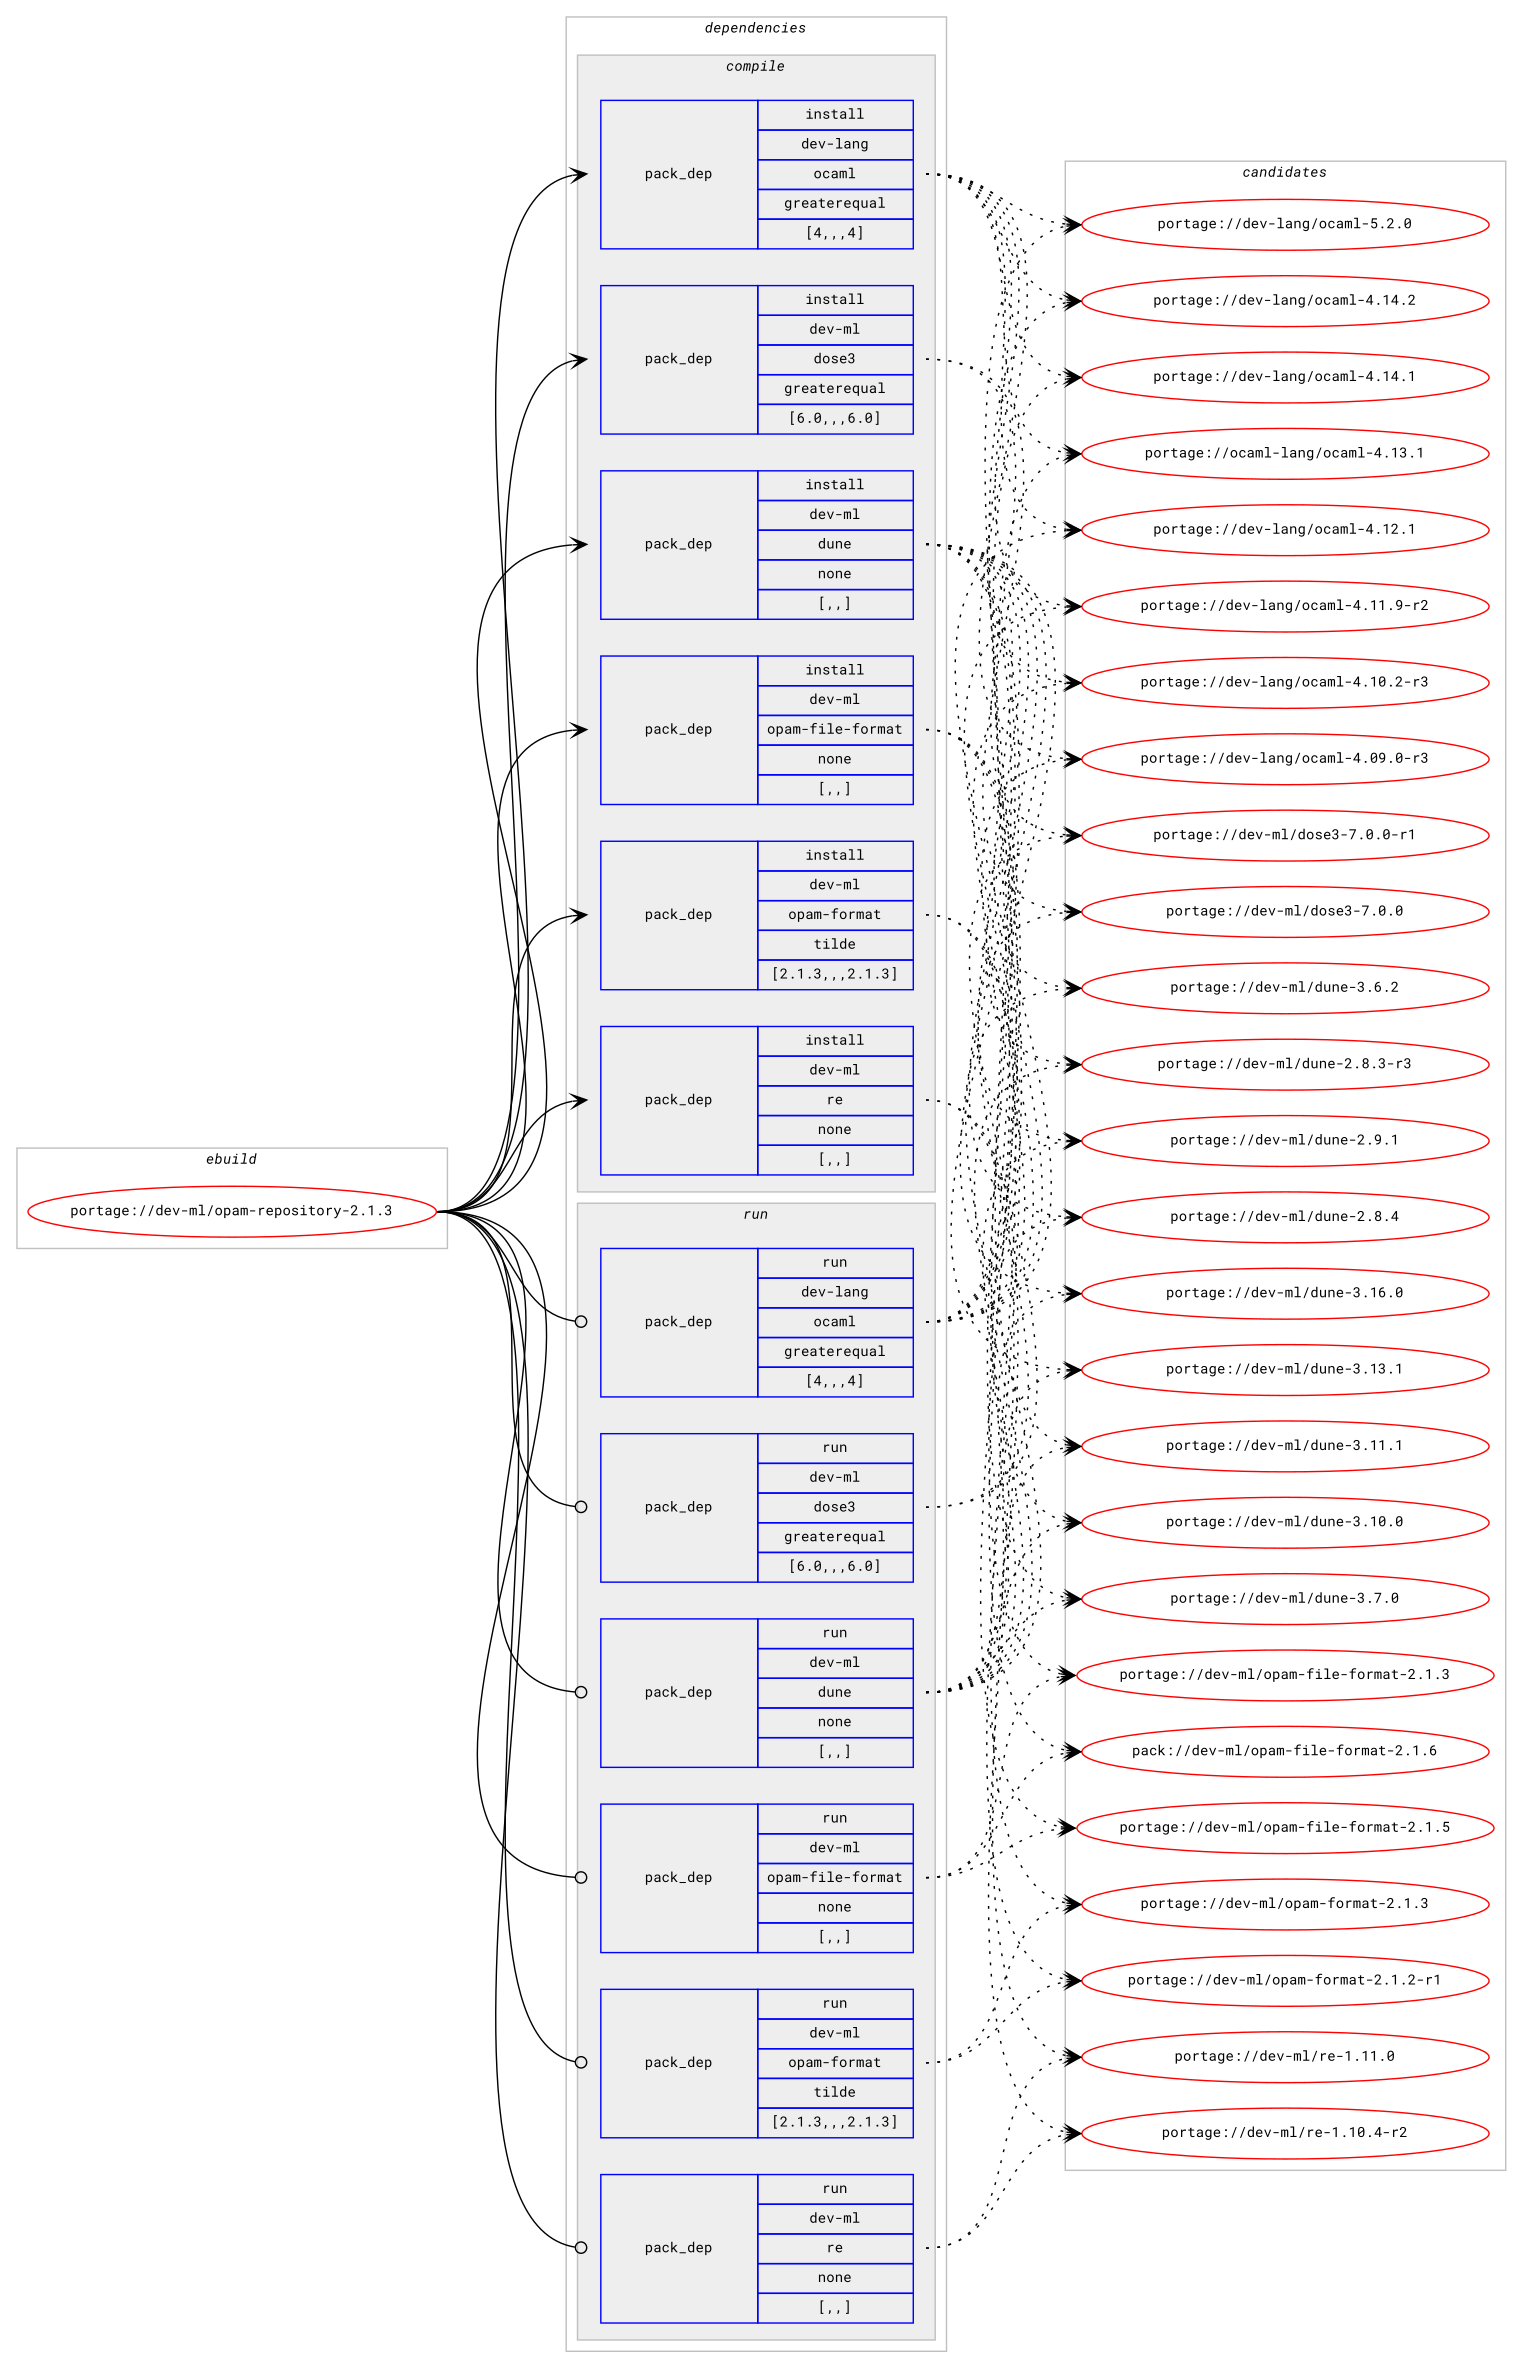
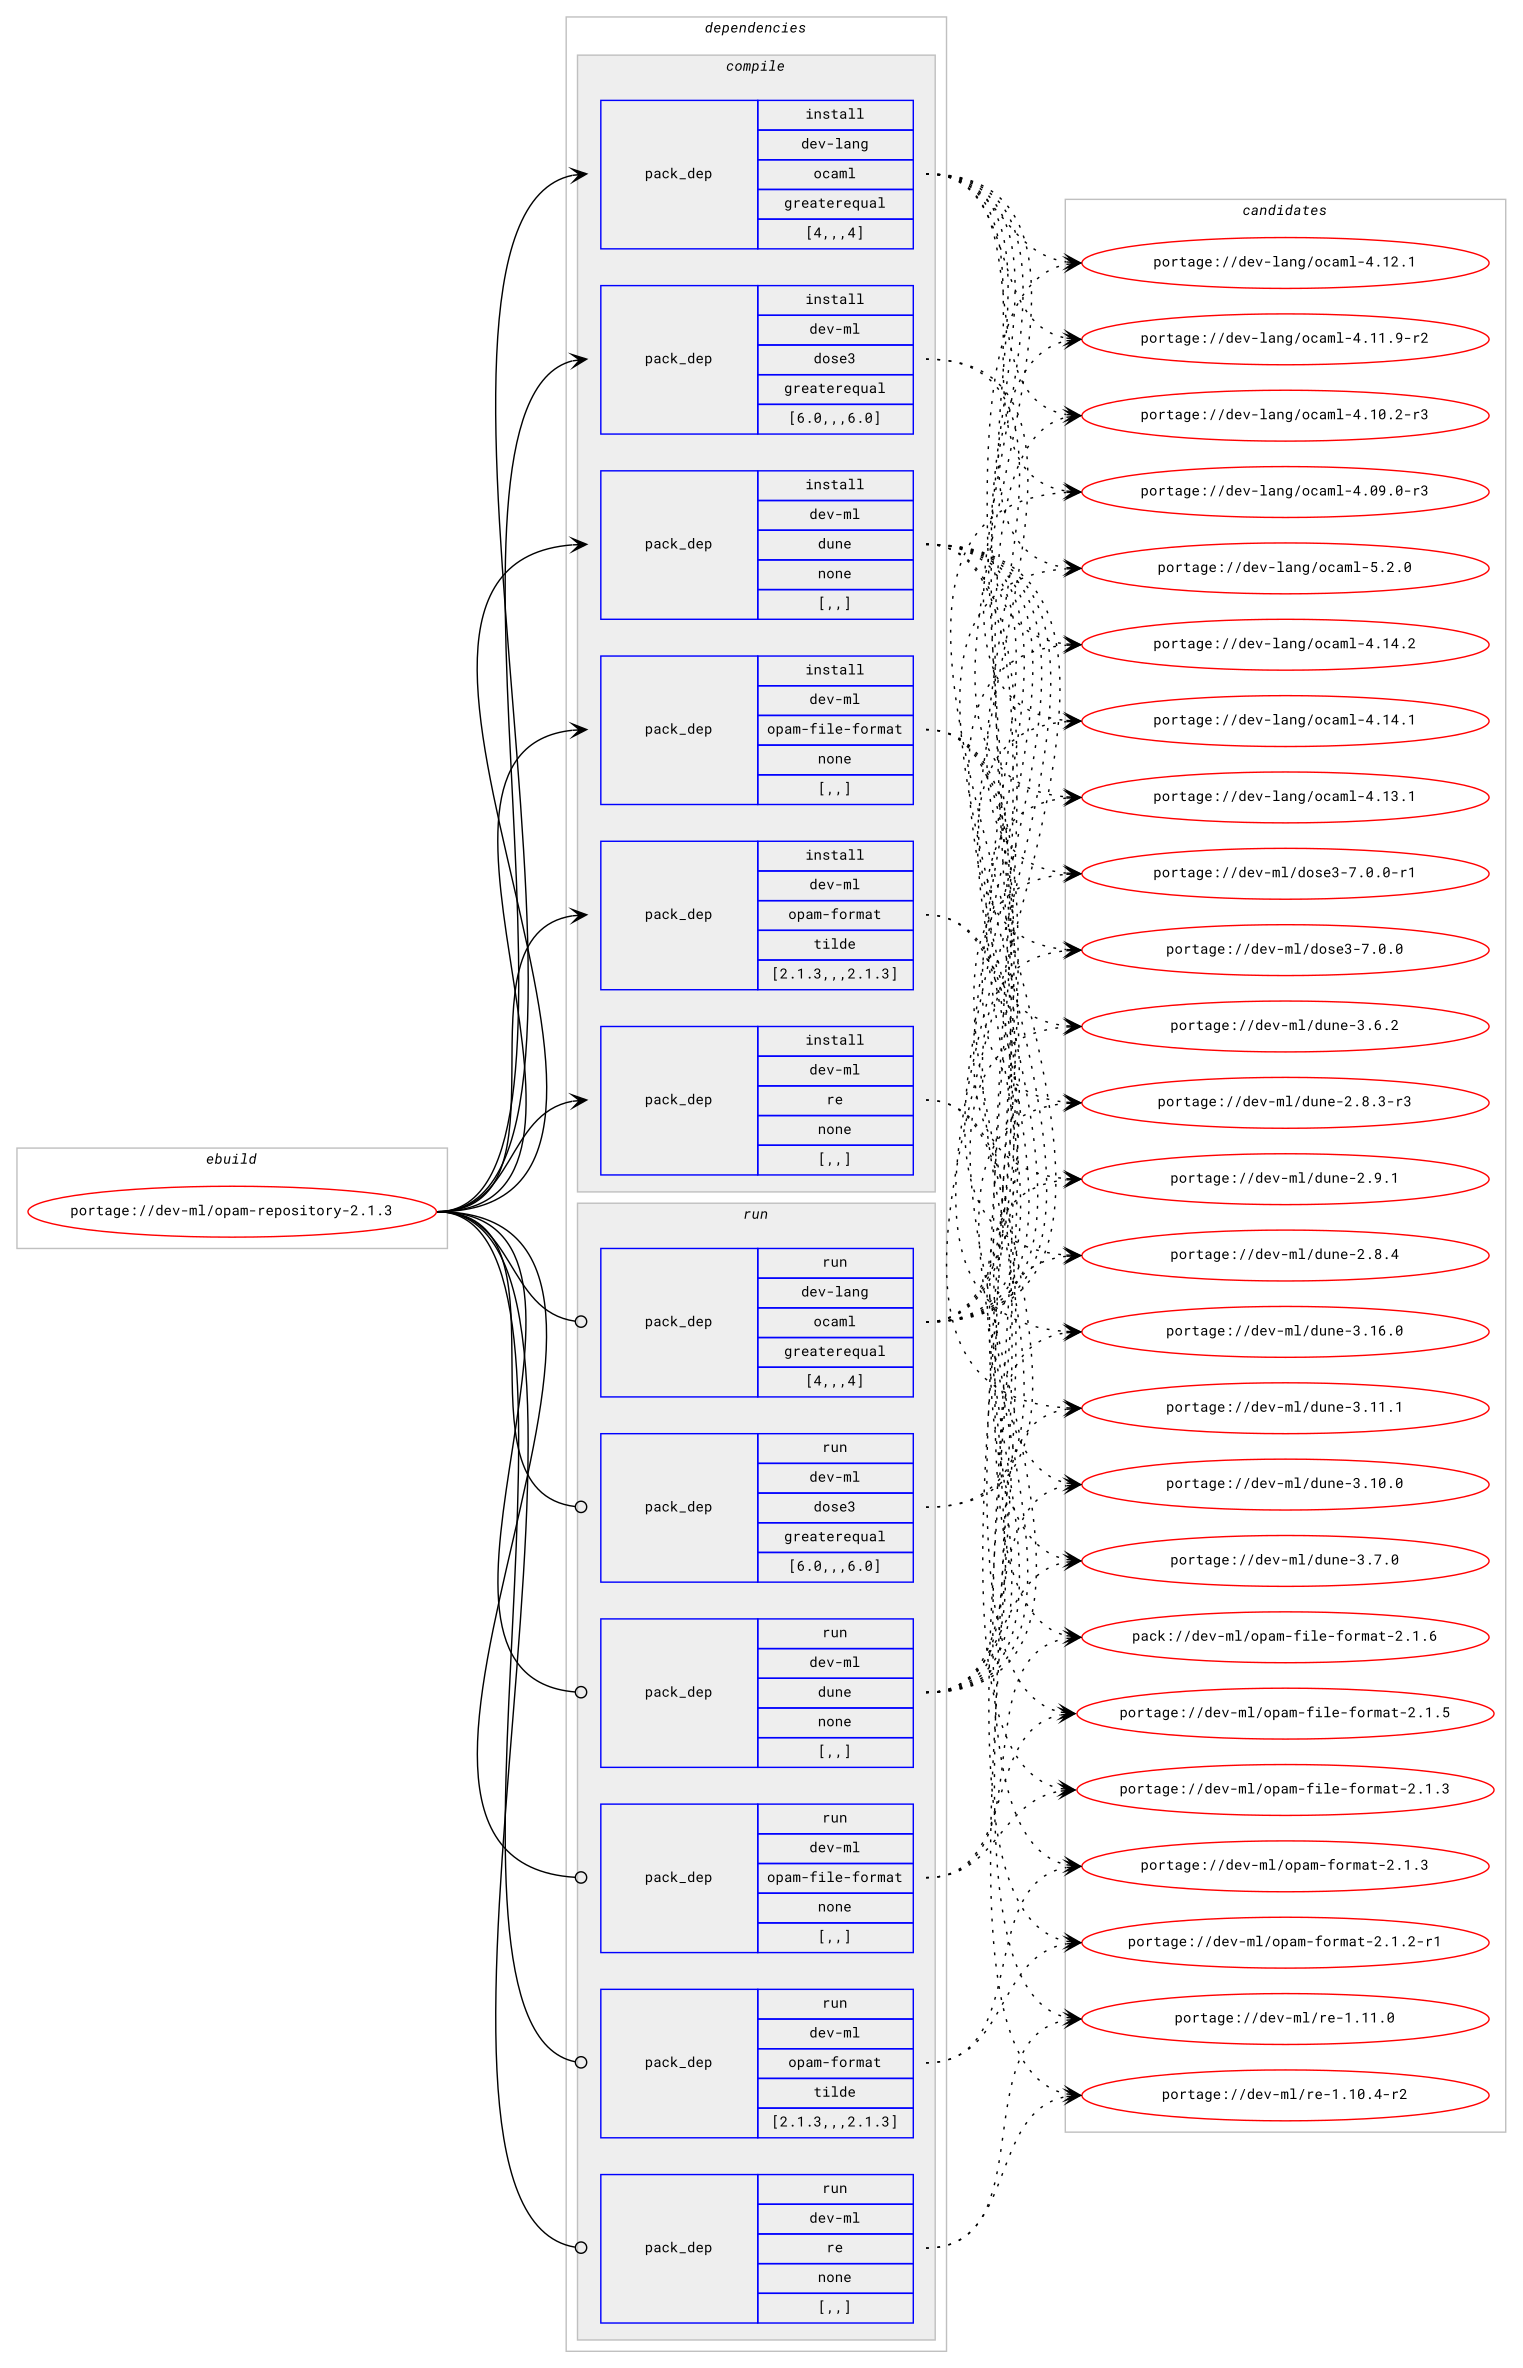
(1286, 454) -> (1286, 797)
(1286, 1370) -> none
